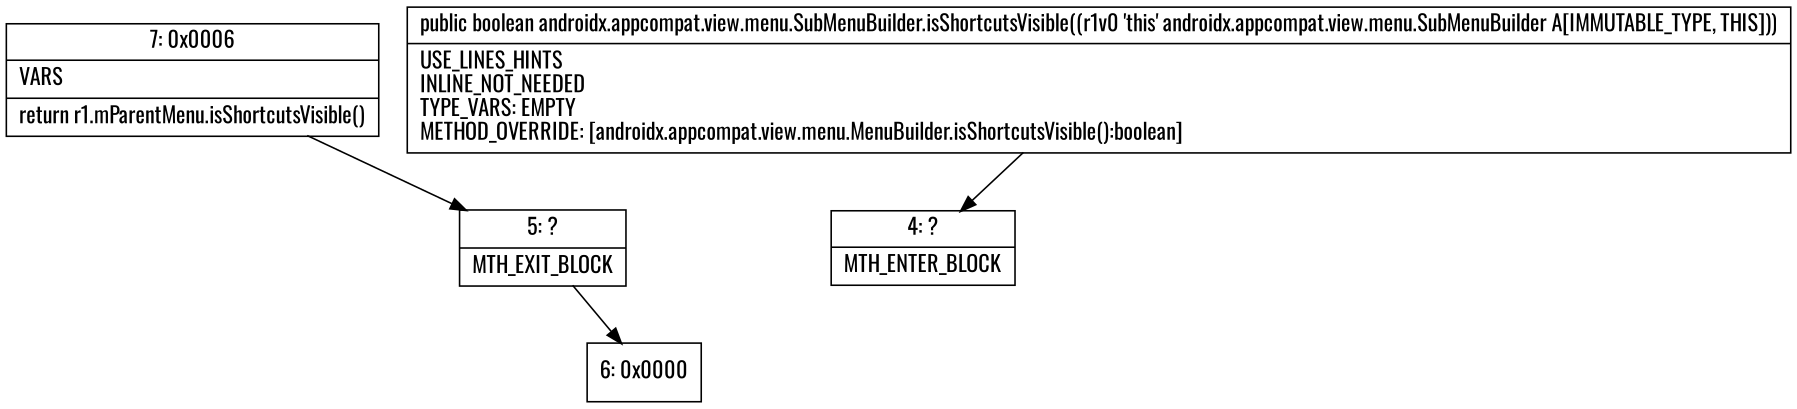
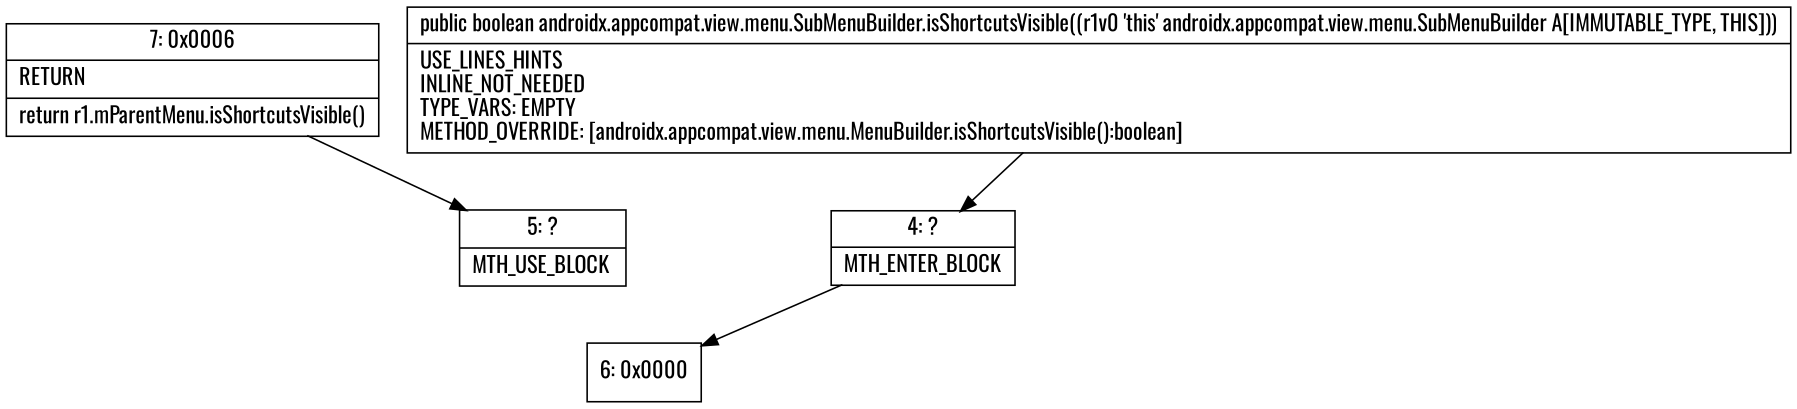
(41, 78) -> (53, 78)
(543, 266) -> (541, 266)
(592, 308) -> (779, 312)
